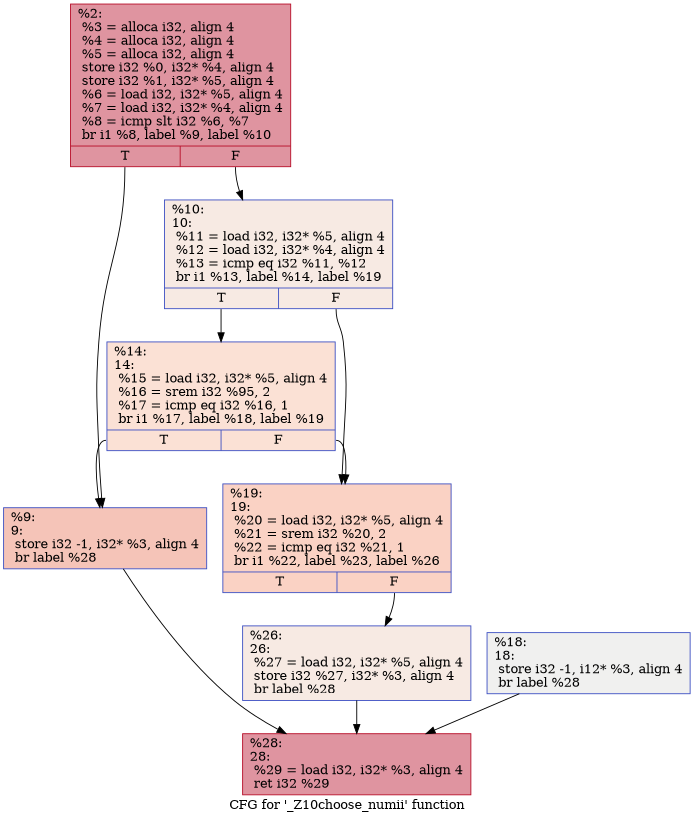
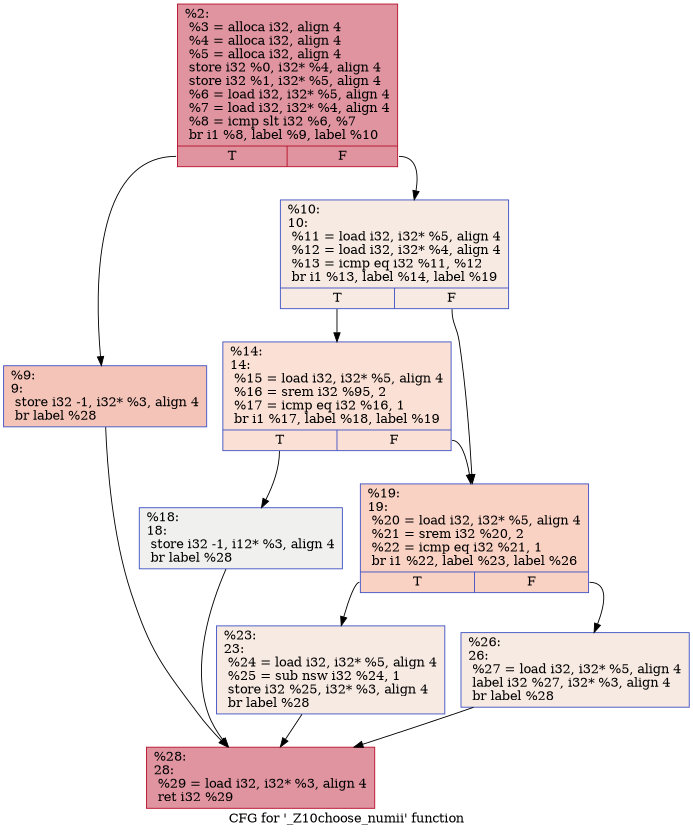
(96, 467) -> (276, 476)
none -> (331, 670)
(352, 676) -> (570, 683)
